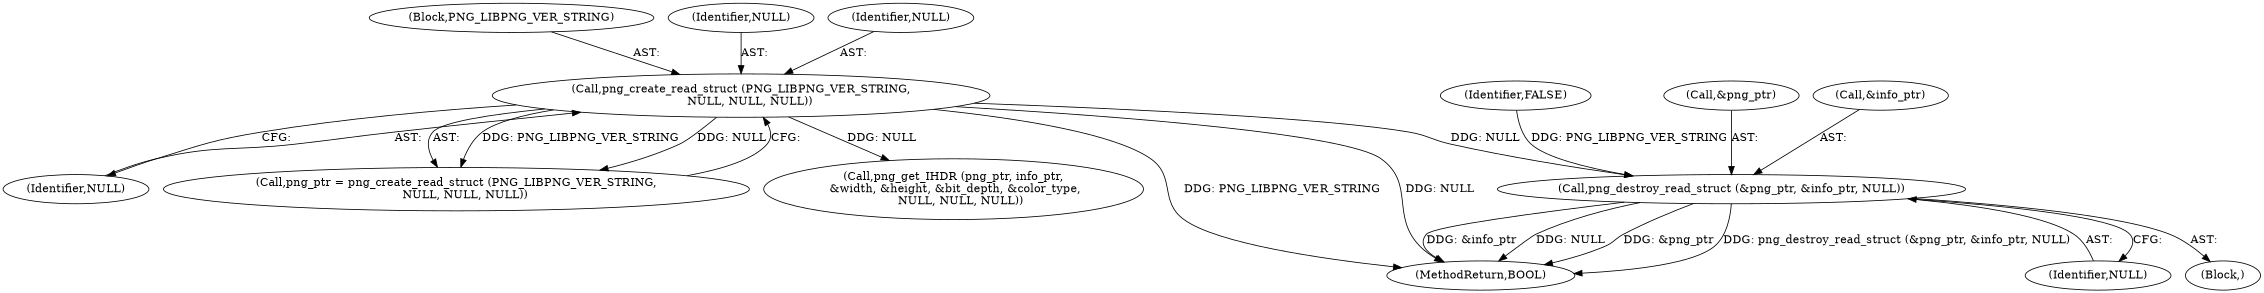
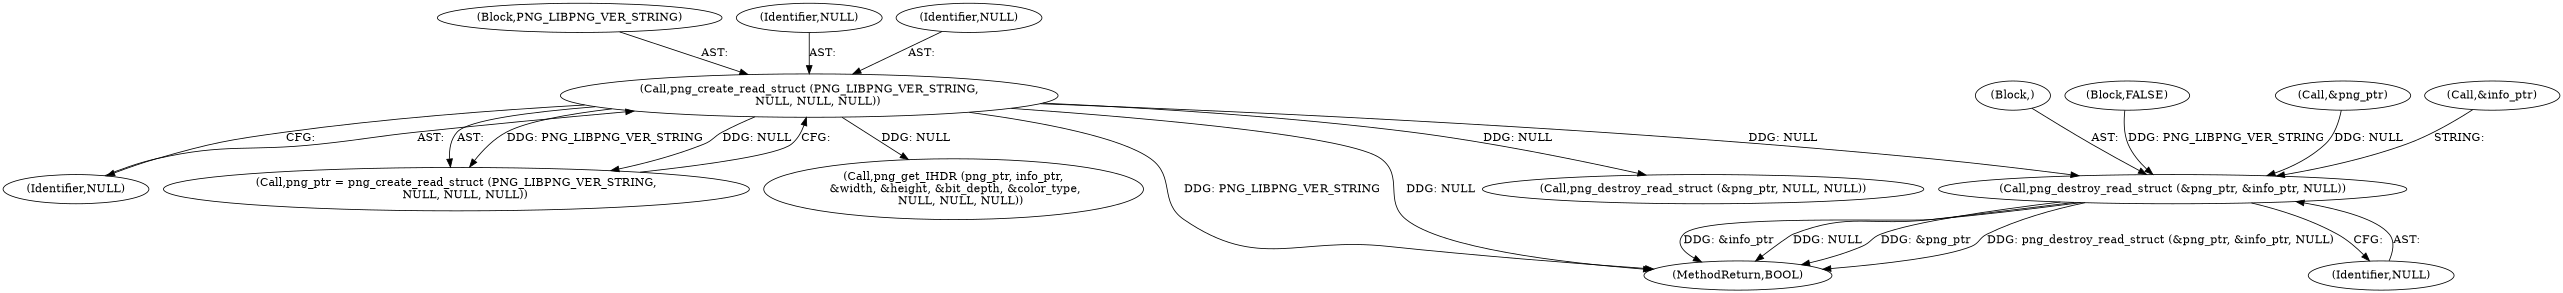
(1516, 96) -> (2127, 96)
(1747, 138) -> (2369, 138)
(1835, 138) -> (2461, 138)
none -> (1703, 189)
(2115, 220) -> (2085, 140)
